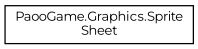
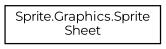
(99, 25) -> (83, 25)
